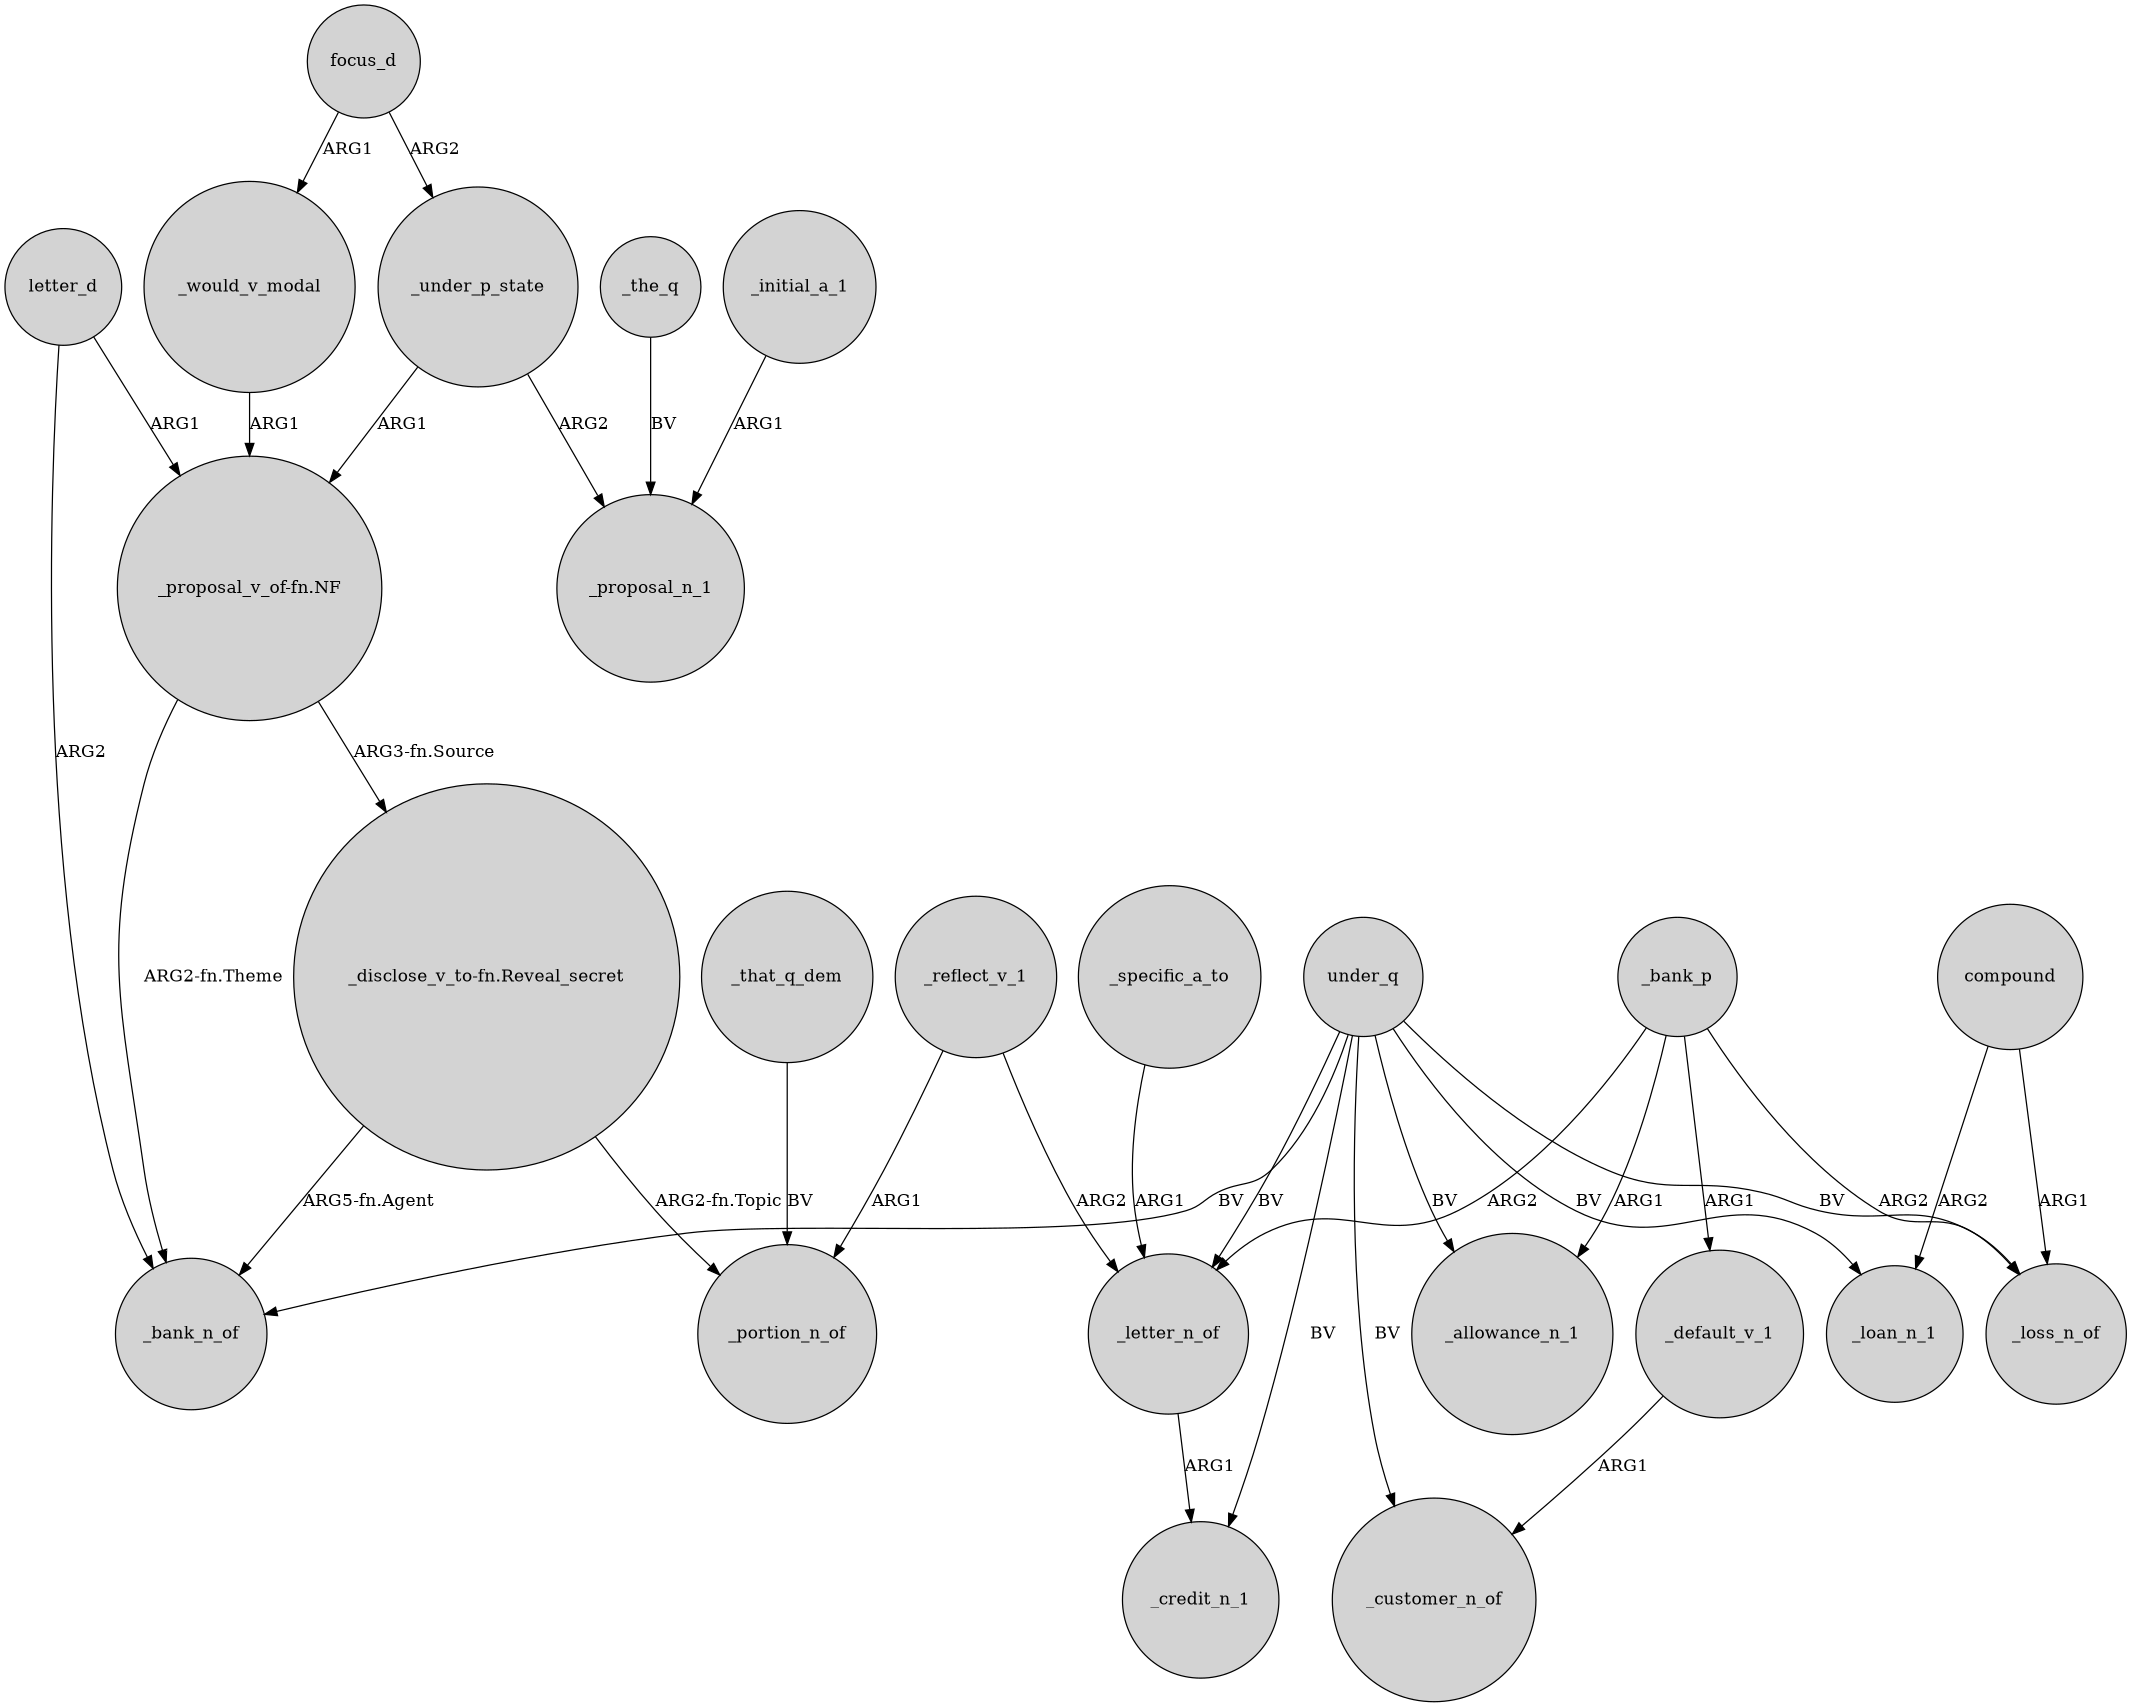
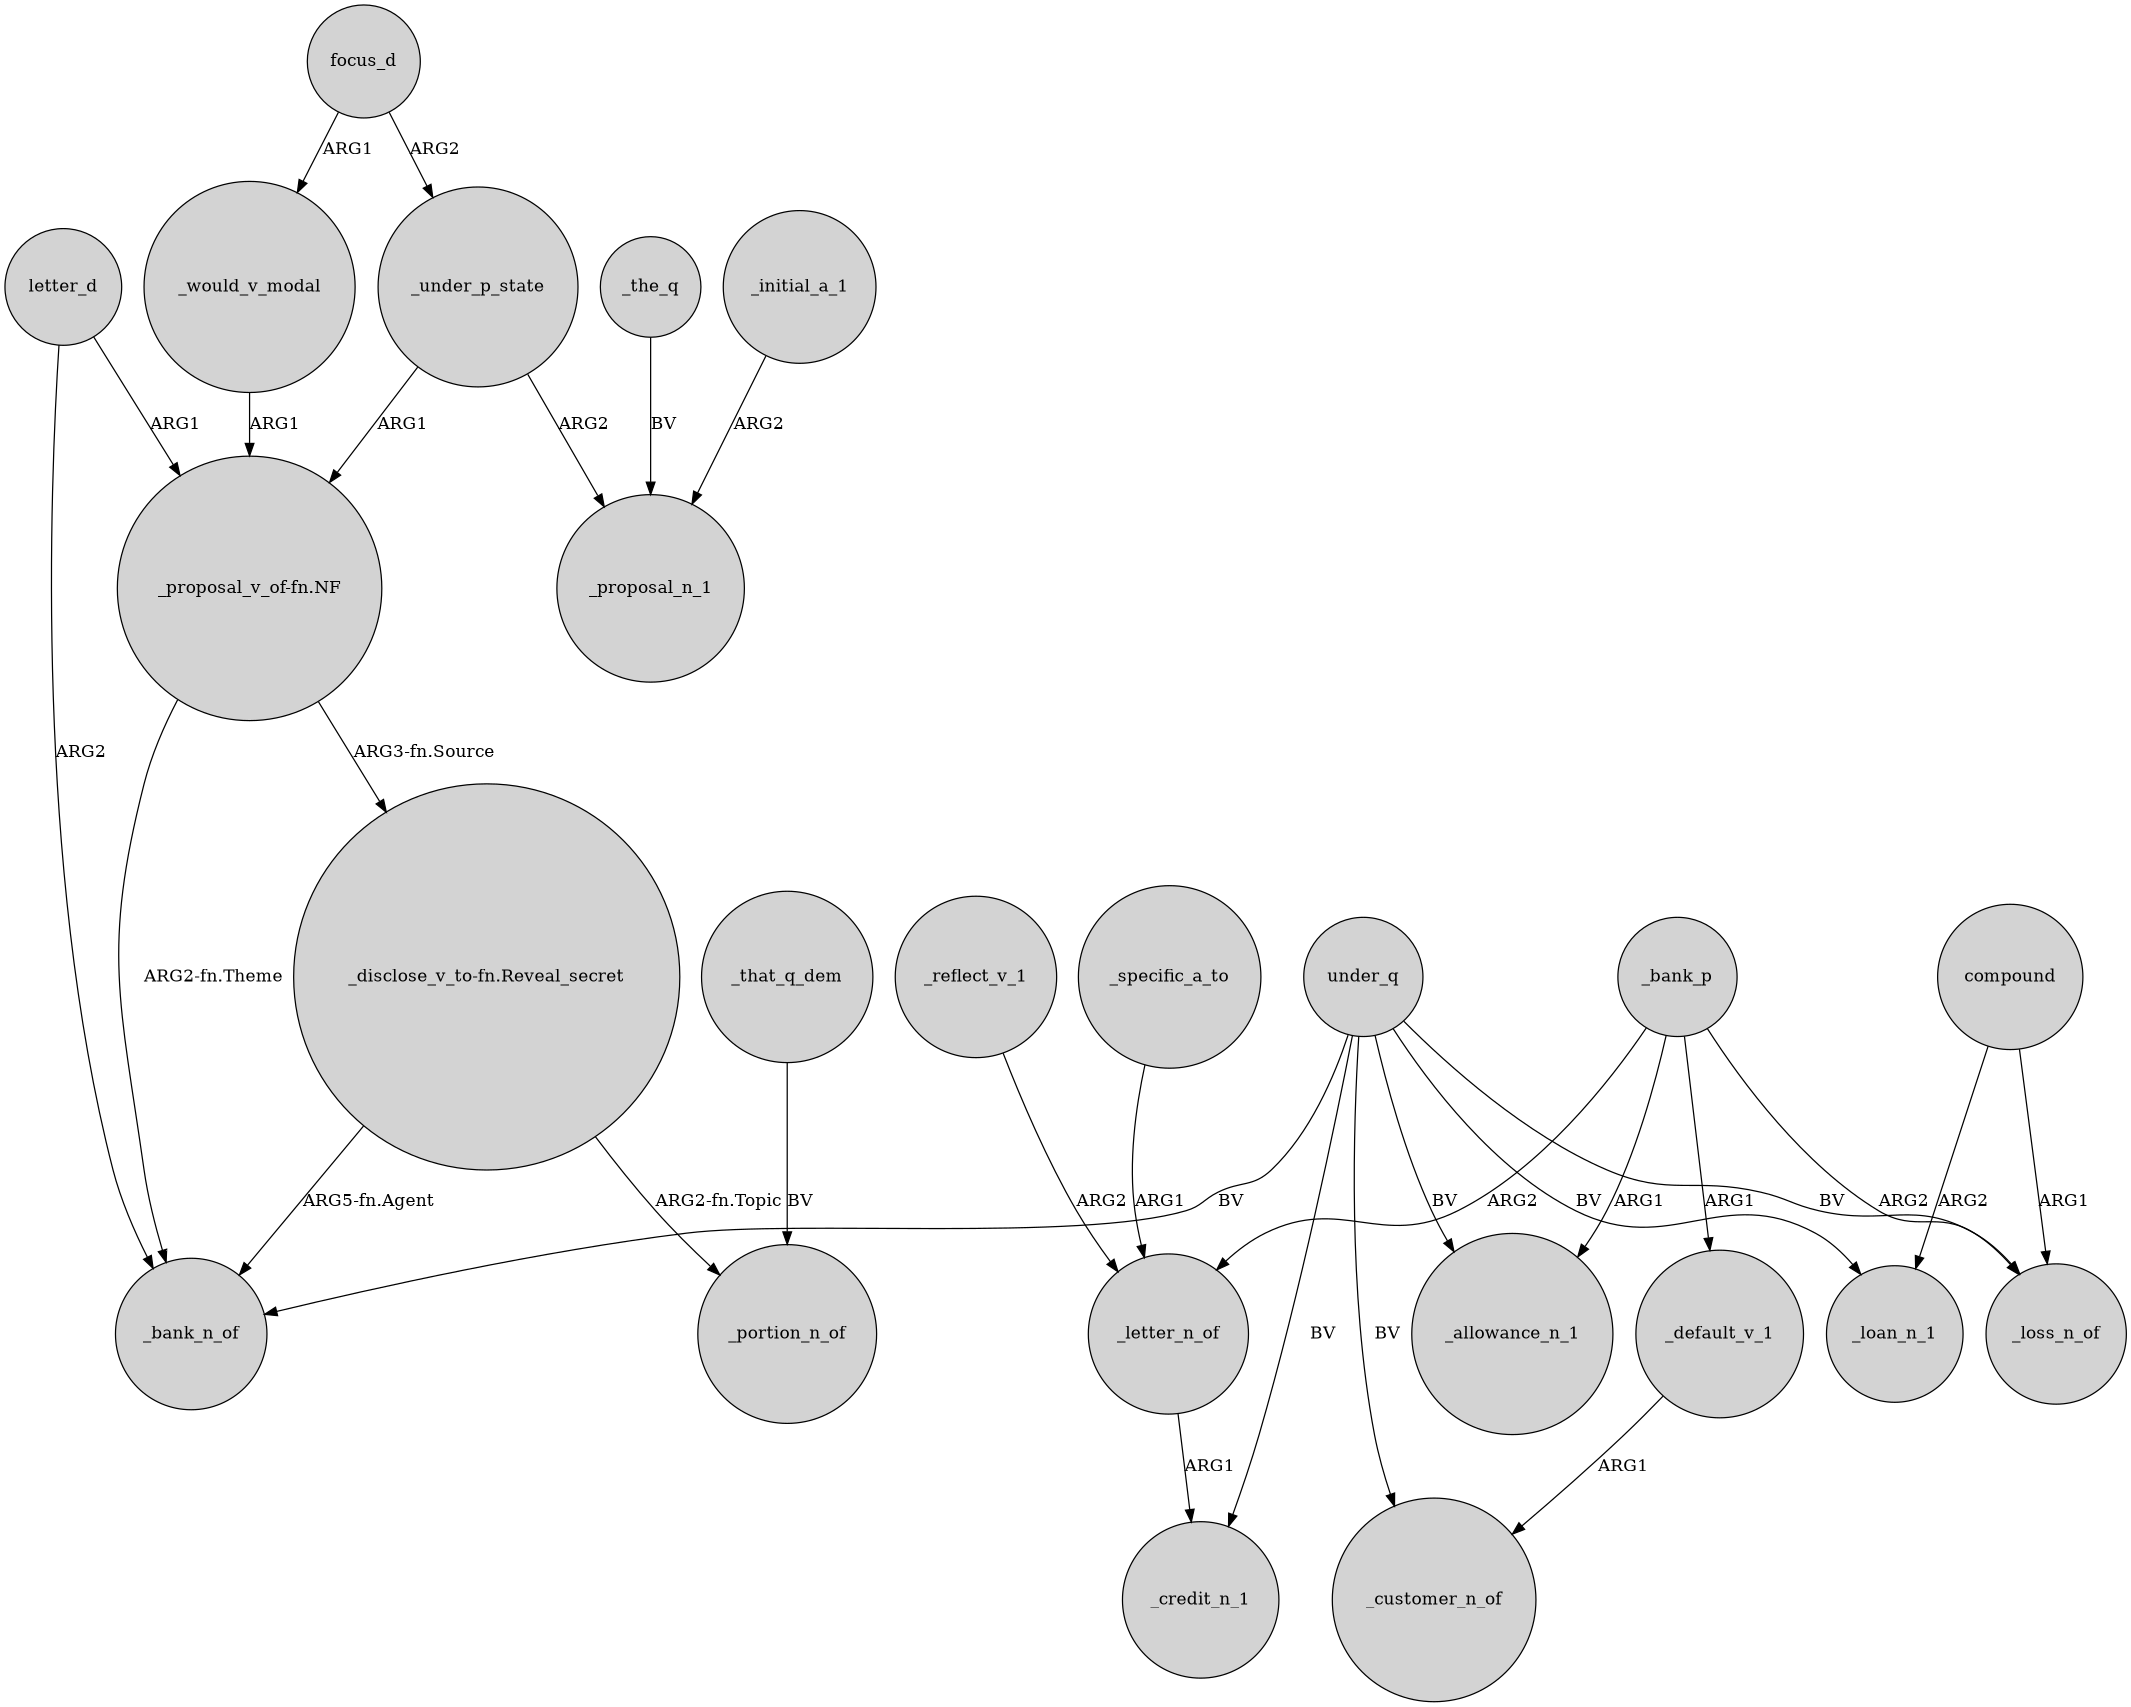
(759, 424) -> (759, 424)
(1290, 1135) -> none
(894, 1150) -> none
